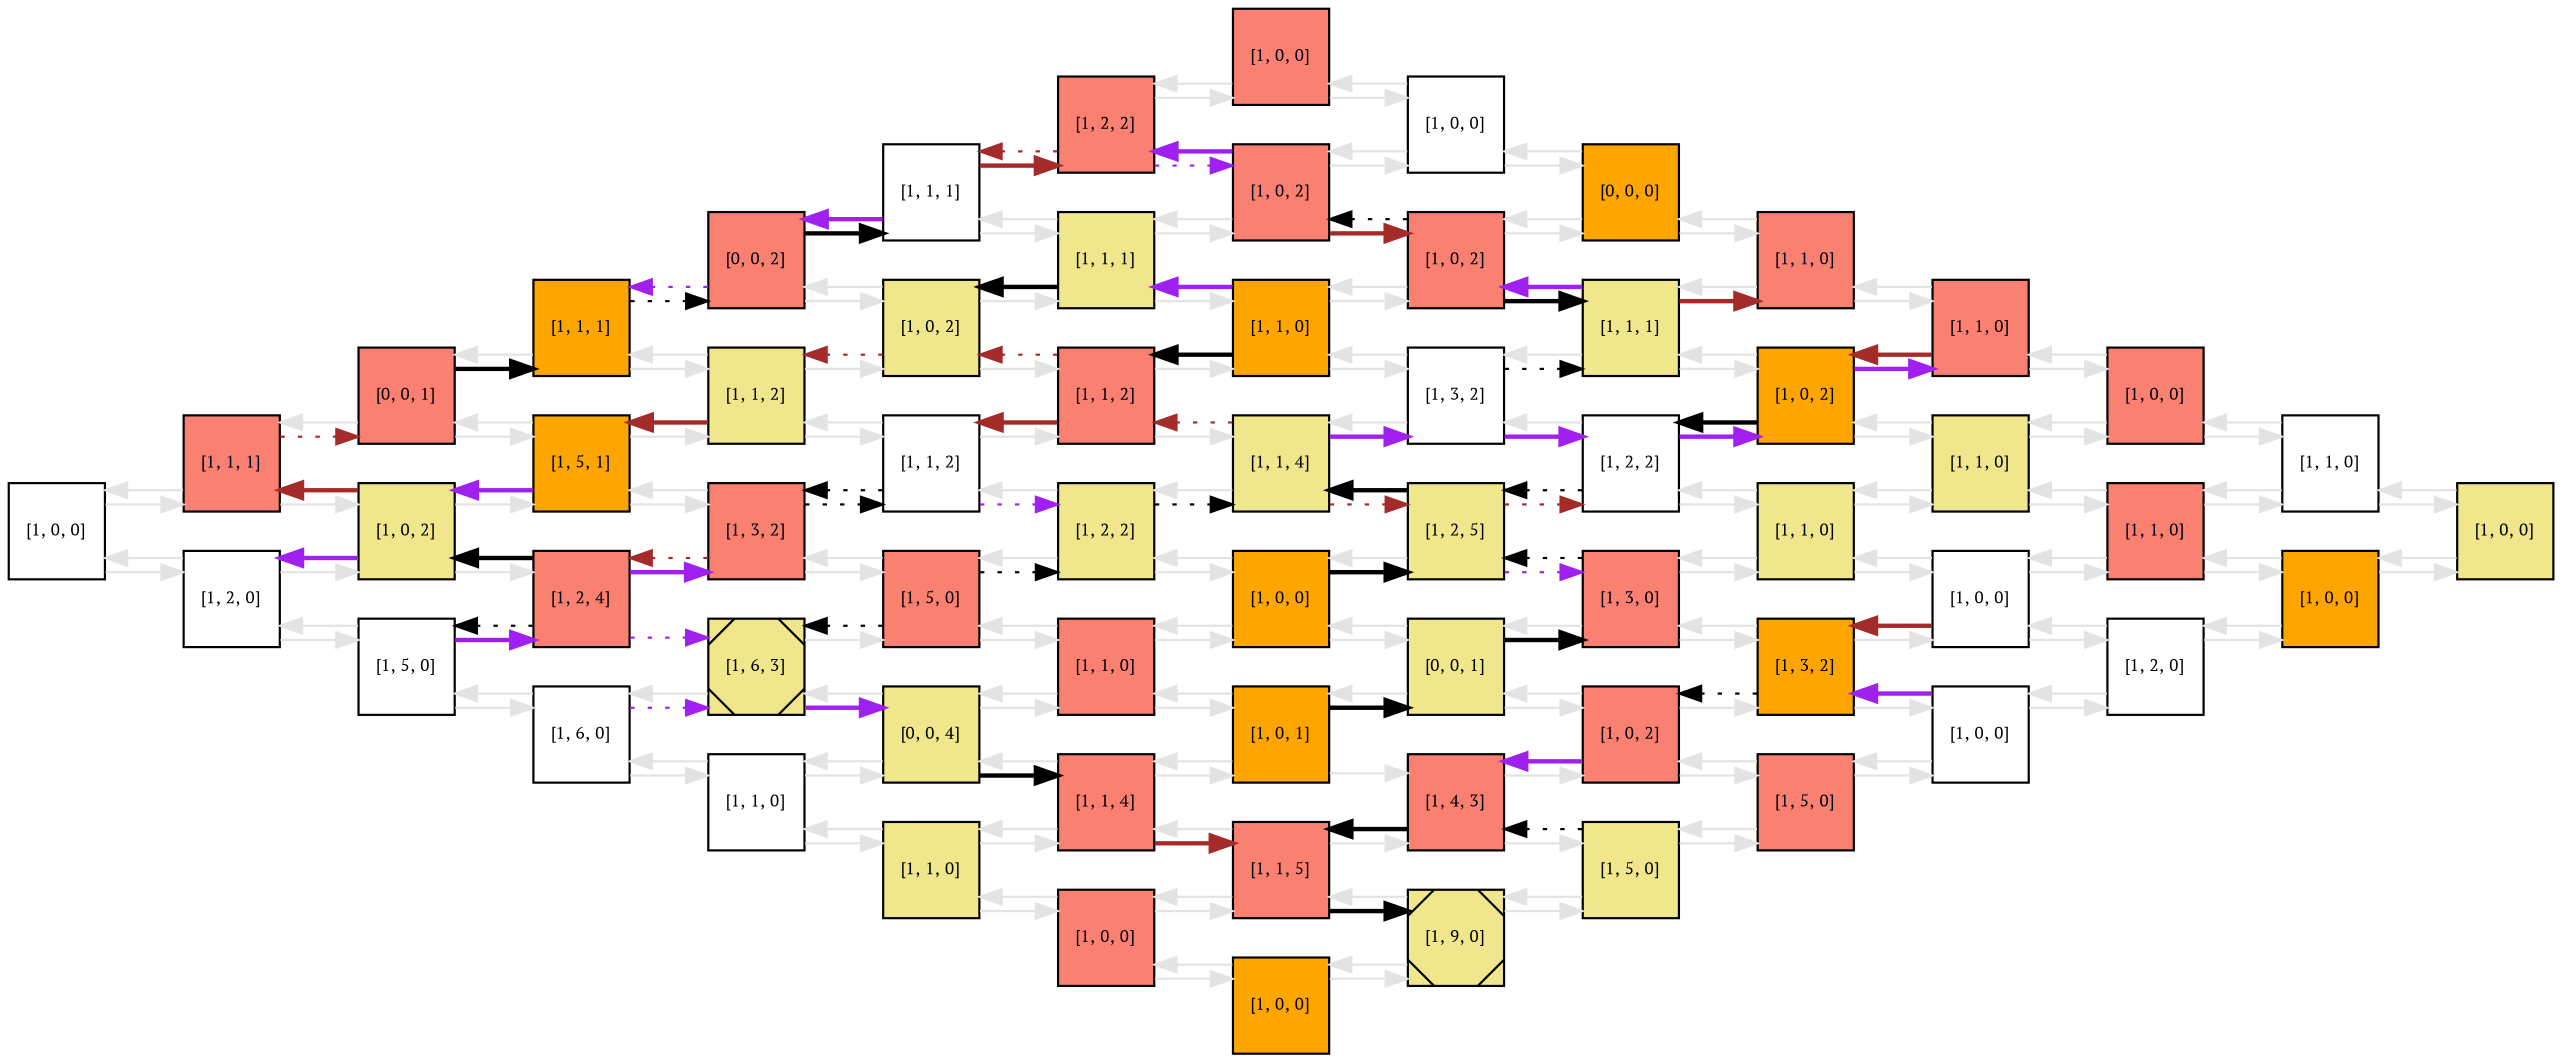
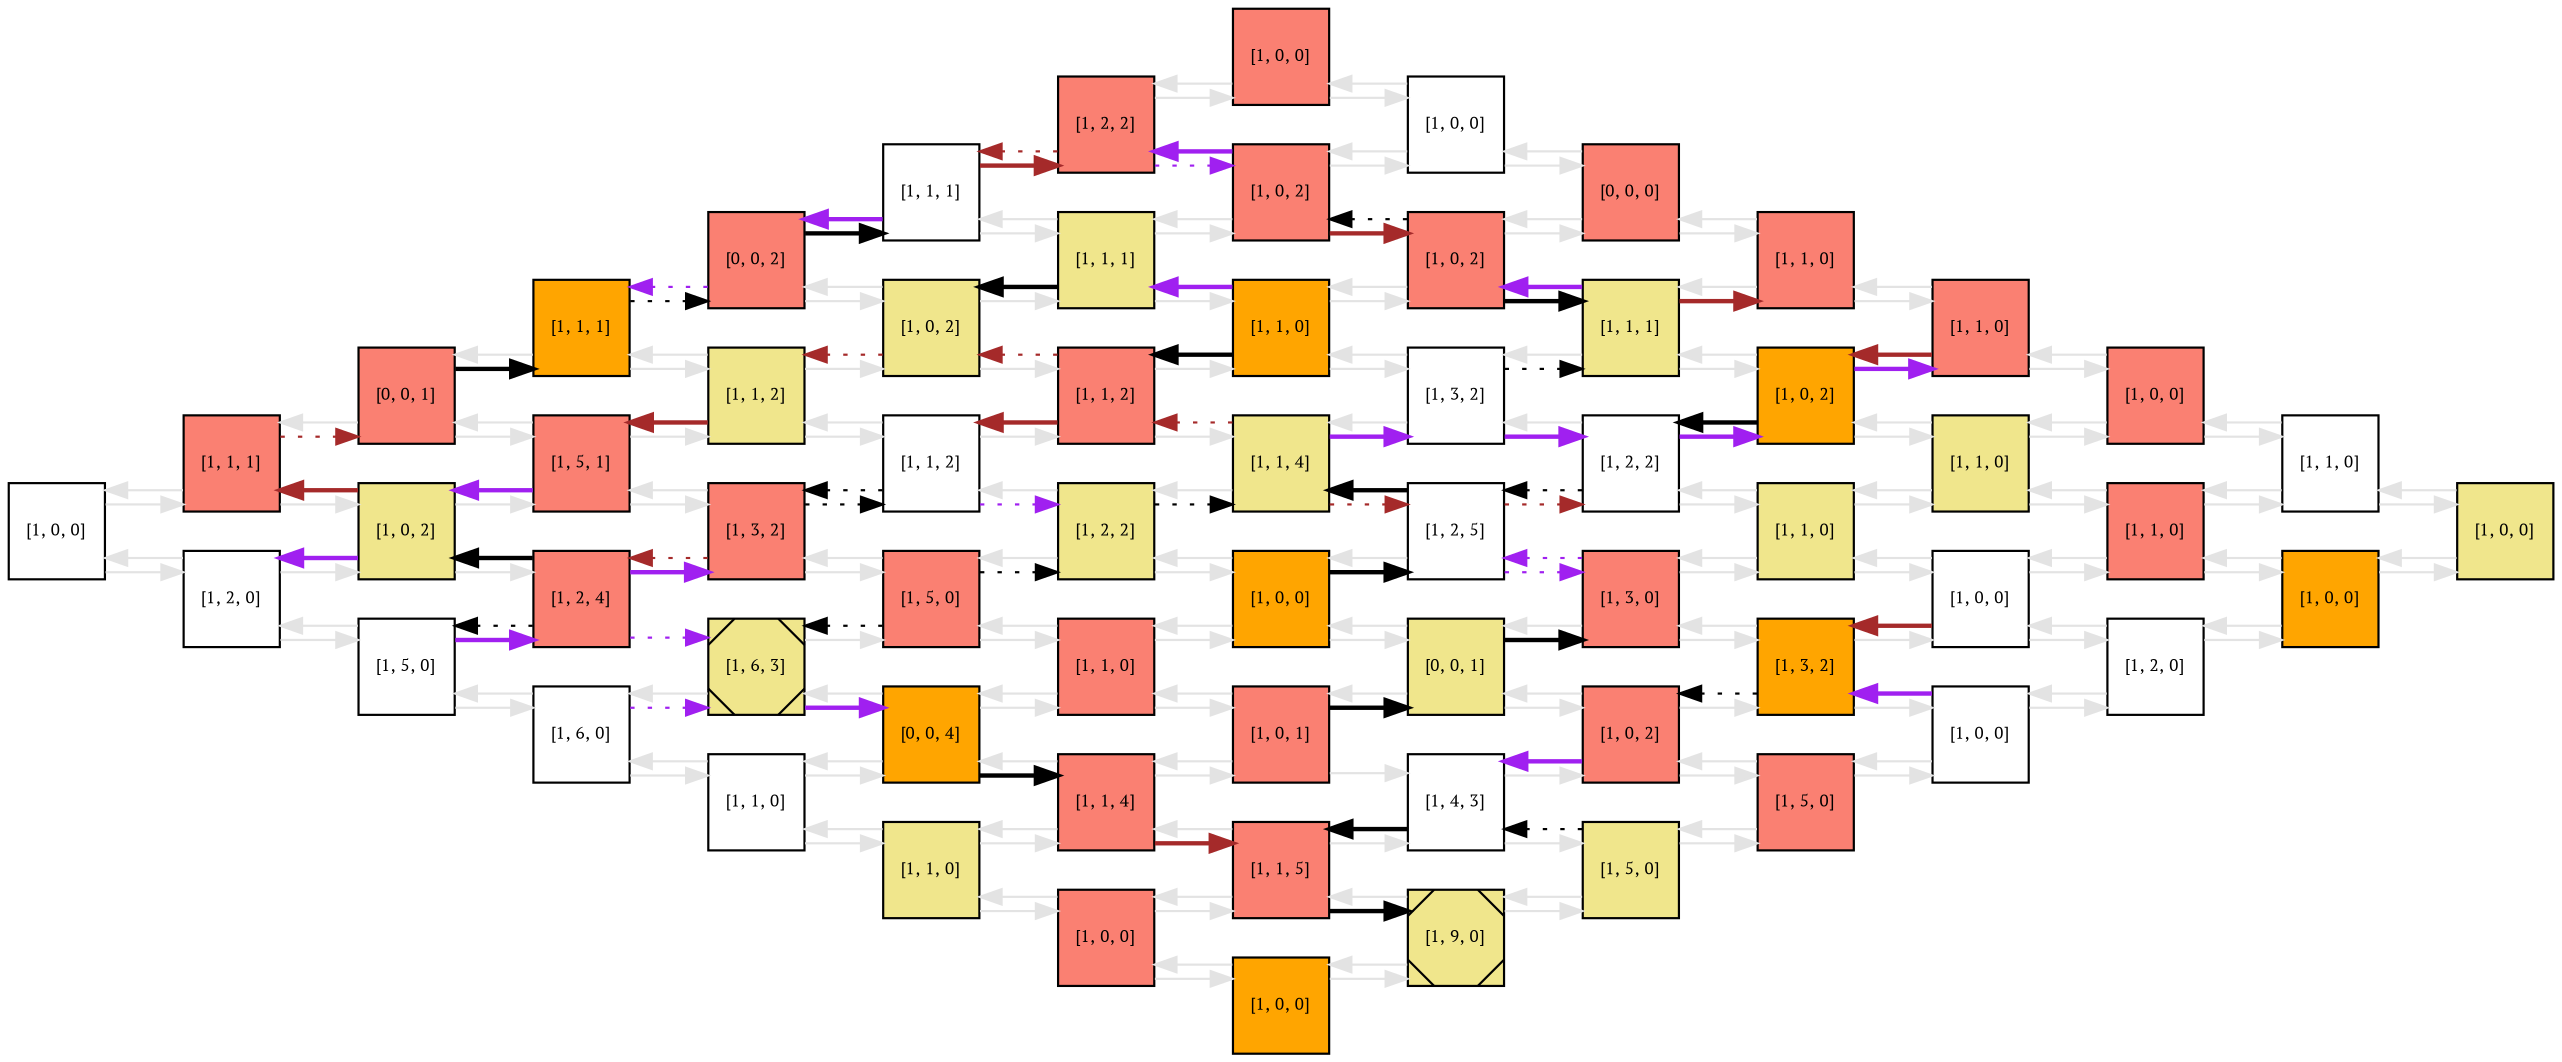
(1631, 192) -> (1631, 192)
(582, 463) -> (582, 463)
(1456, 531) -> (1456, 531)
(1554, 558) -> (1554, 558)
(931, 735) -> (931, 735)
(1281, 735) -> (1281, 735)
(1456, 802) -> (1456, 802)
